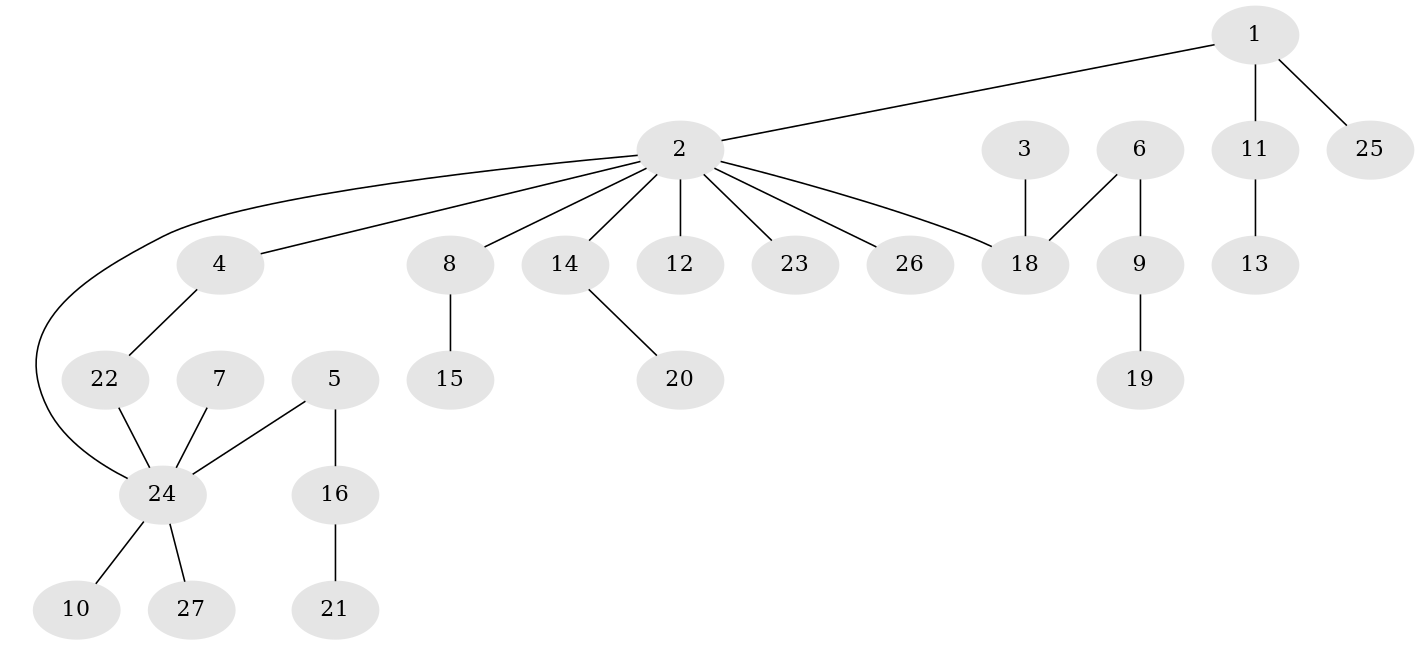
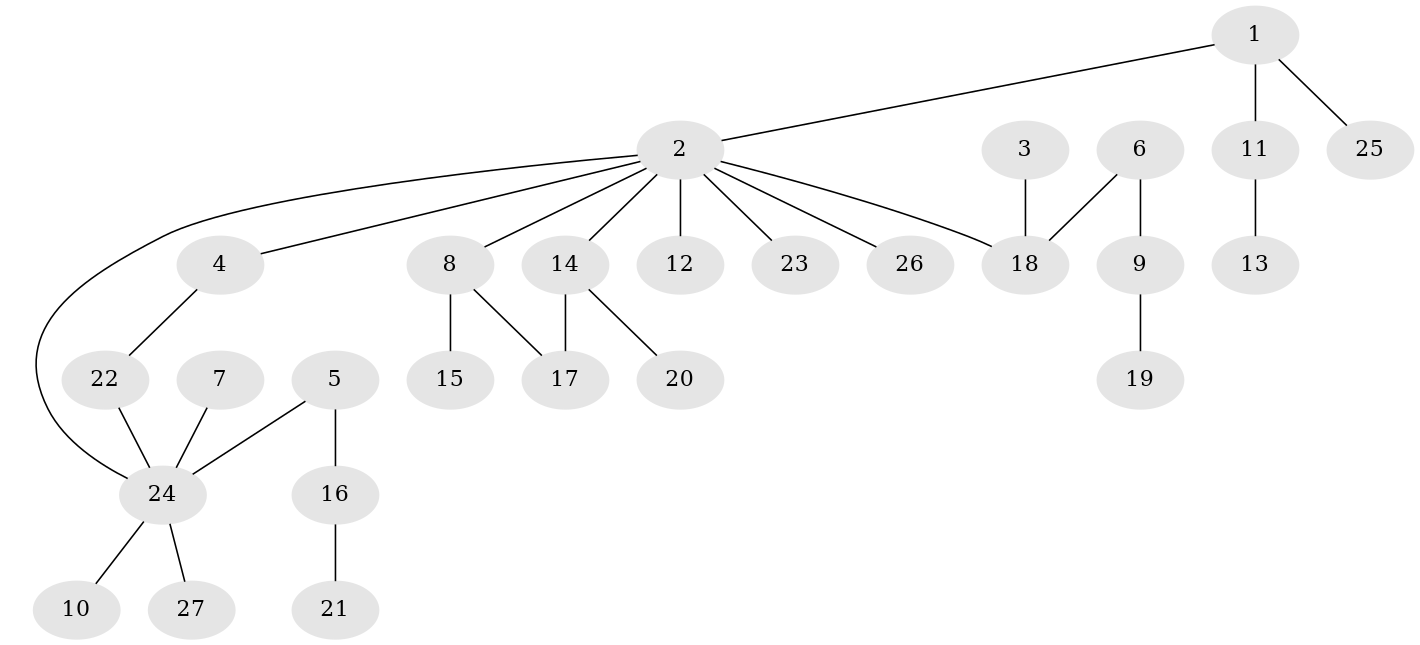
none -> (565, 380)
